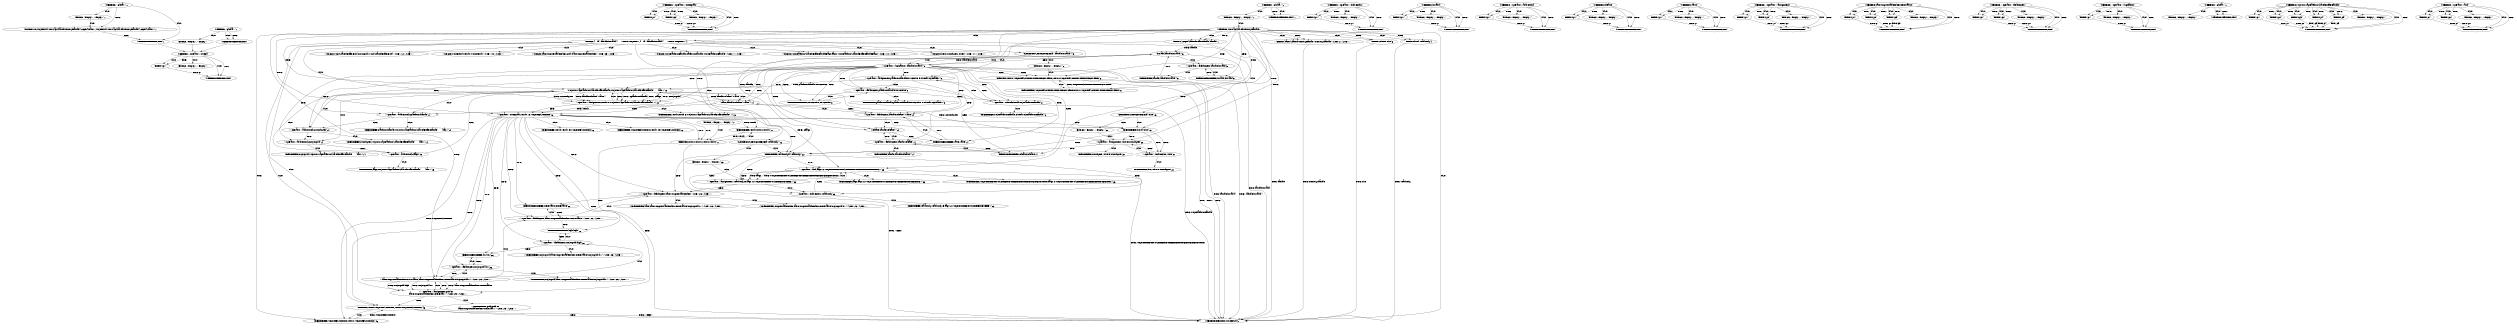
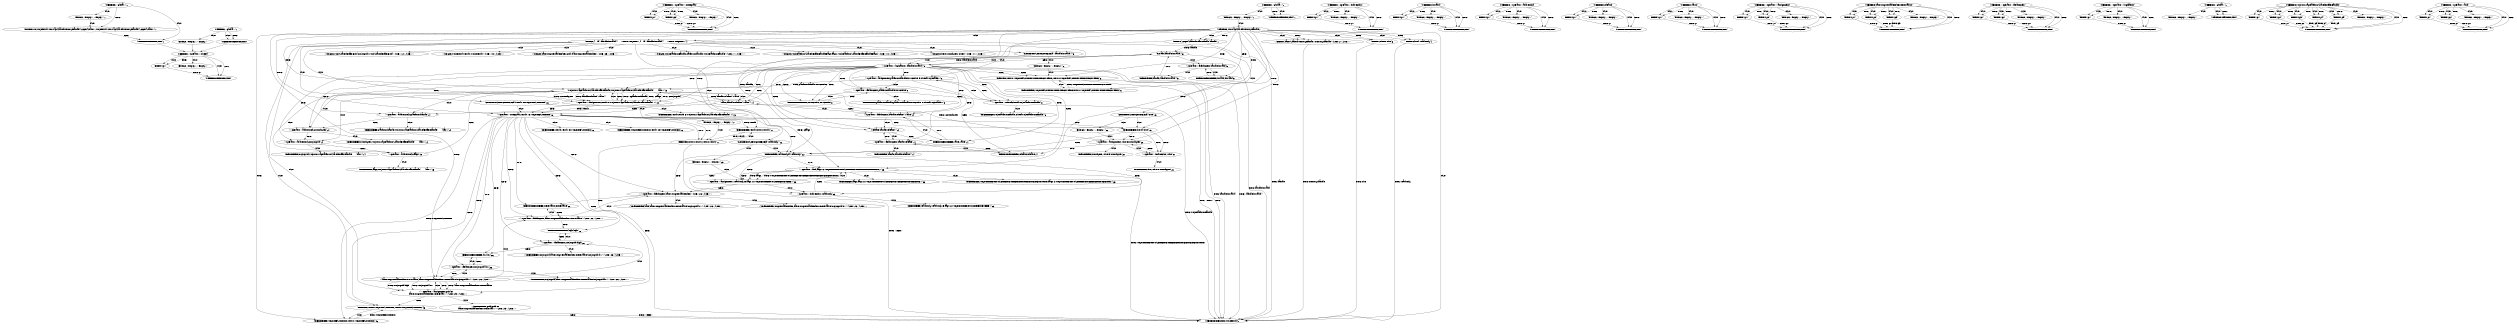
none -> (517, 103)
